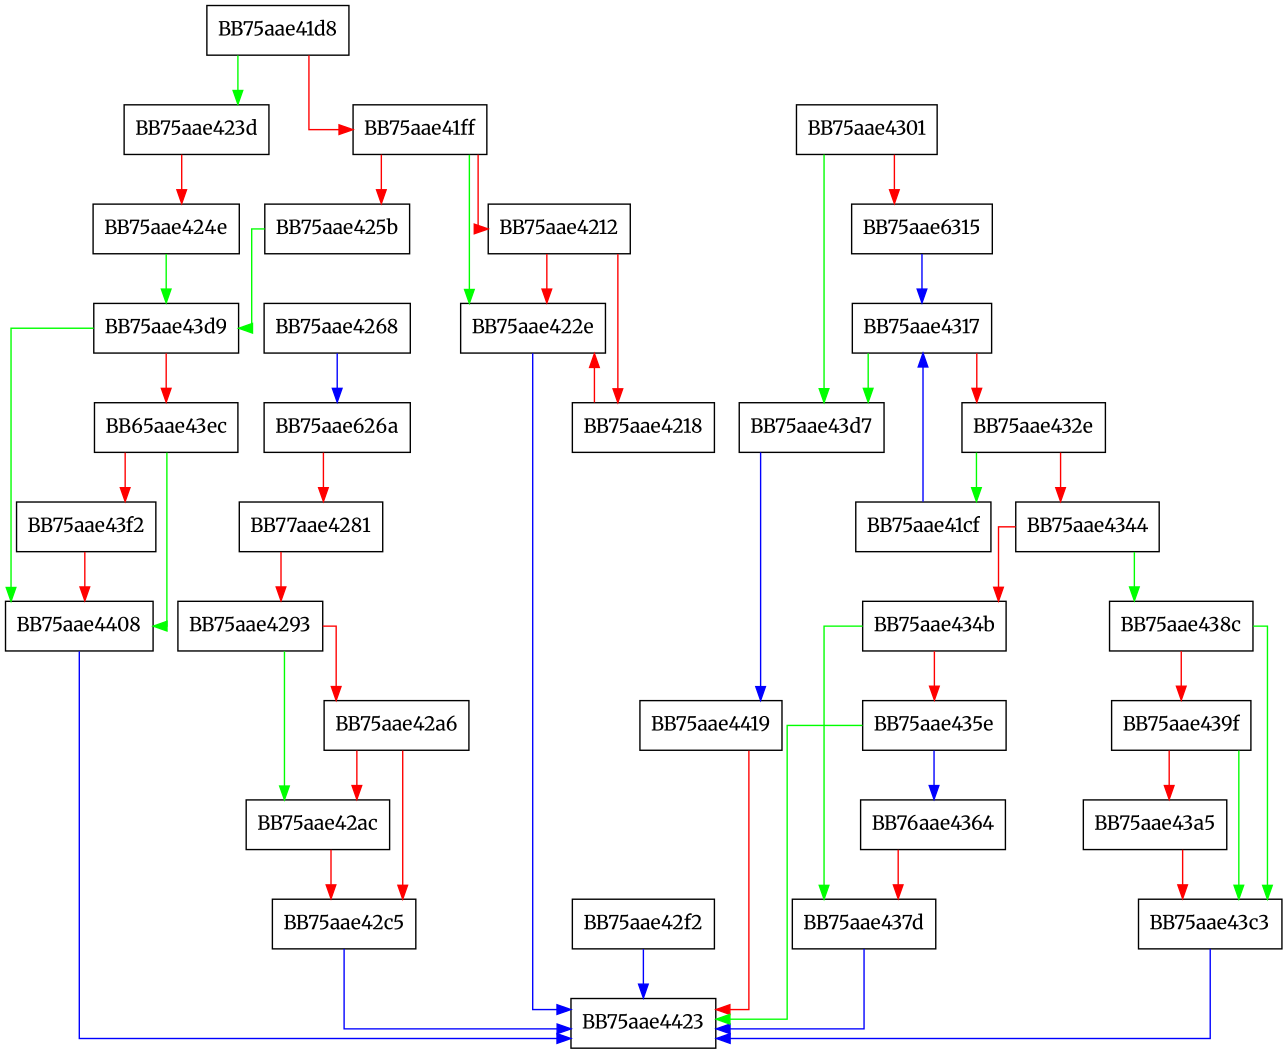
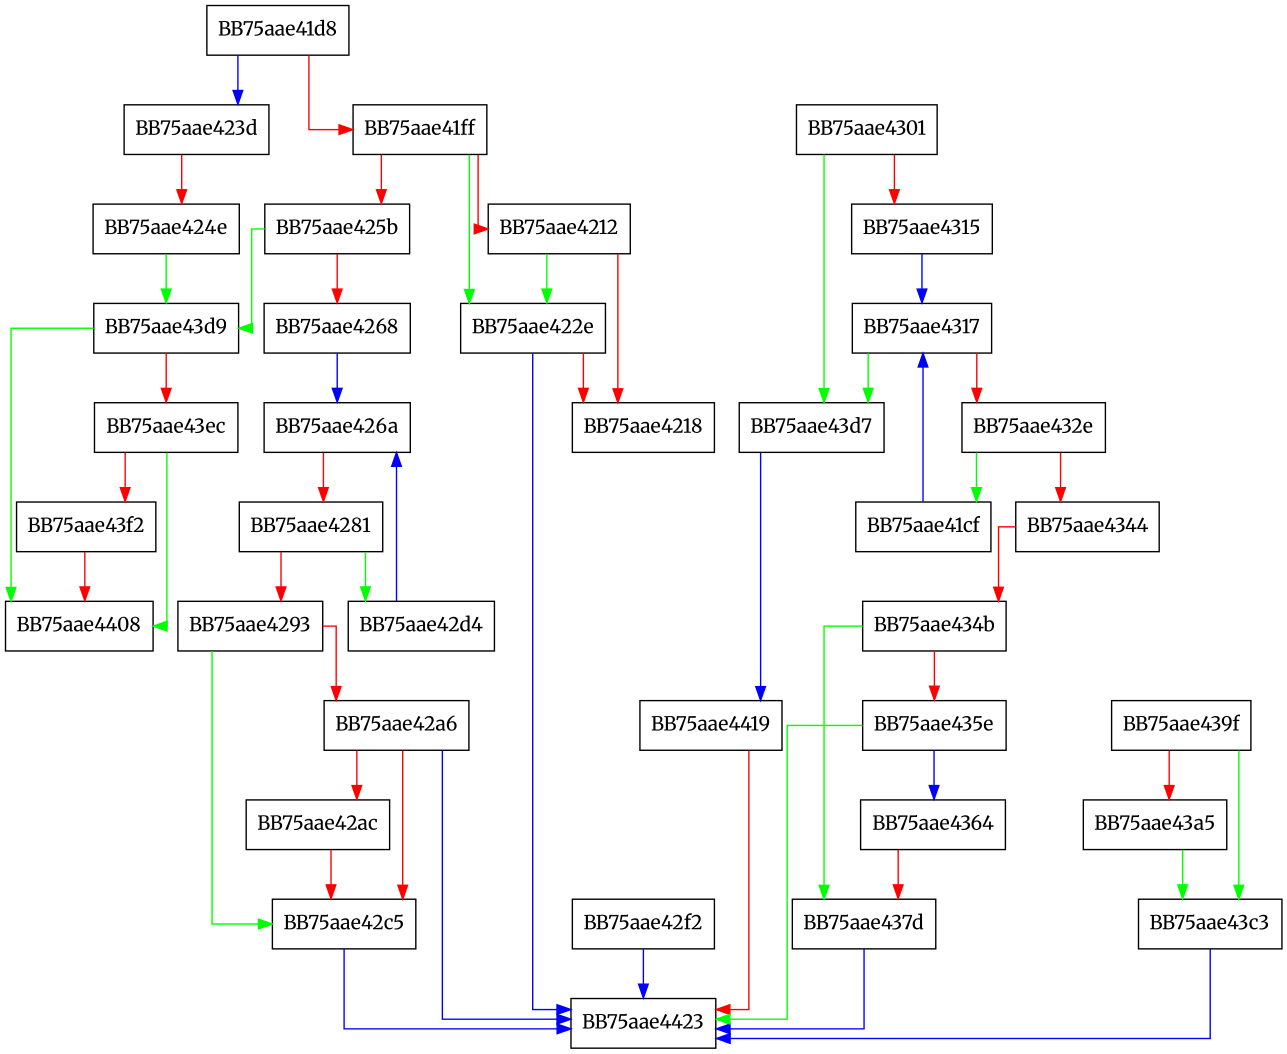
(238, 73) -> (238, 73)
(922, 229) -> (922, 229)
none -> (337, 272)
(547, 272) -> (547, 272)
(594, 385) -> (583, 371)
(166, 428) -> (166, 428)
(337, 428) -> (337, 428)
(311, 527) -> (311, 527)
none -> (421, 626)
(1181, 626) -> none
(284, 719) -> (212, 811)
(933, 825) -> (933, 825)
(1183, 867) -> (1183, 867)
(125, 1039) -> (442, 942)
